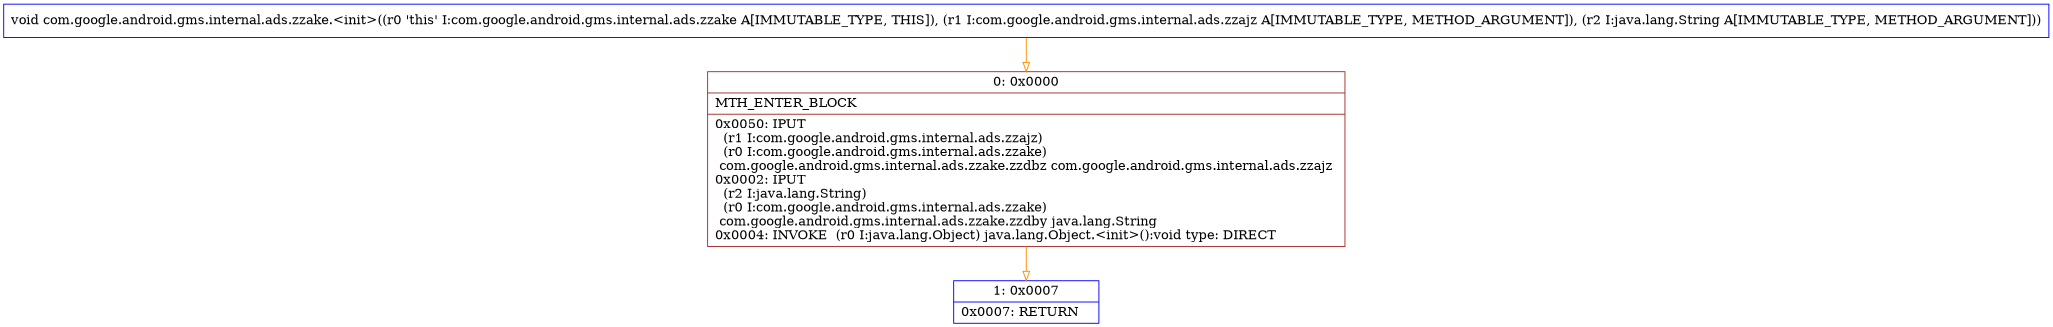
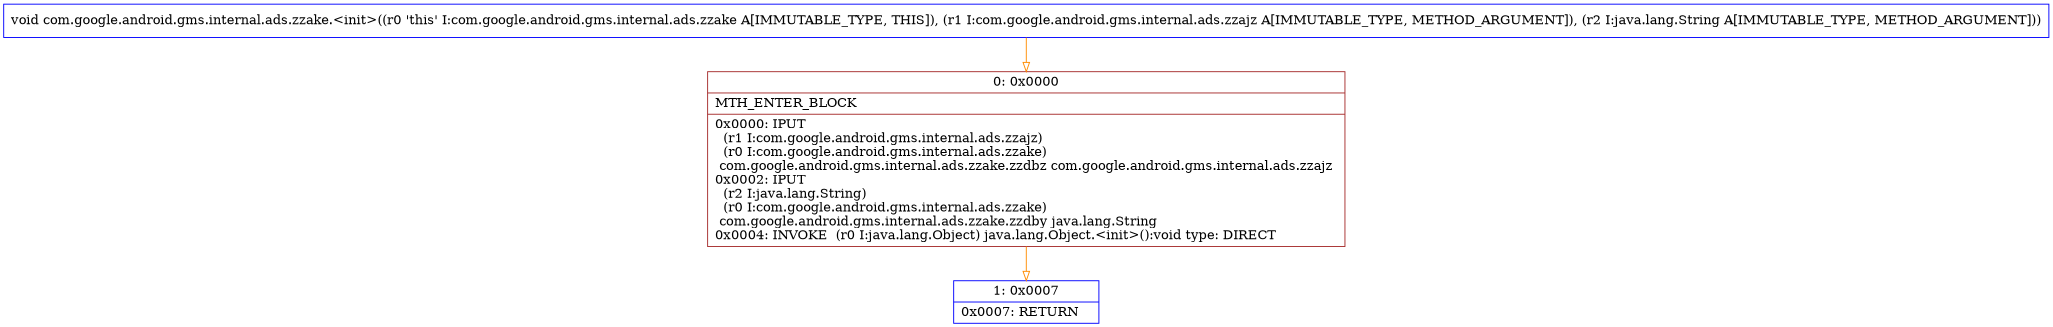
(765, 124) -> (765, 124)
